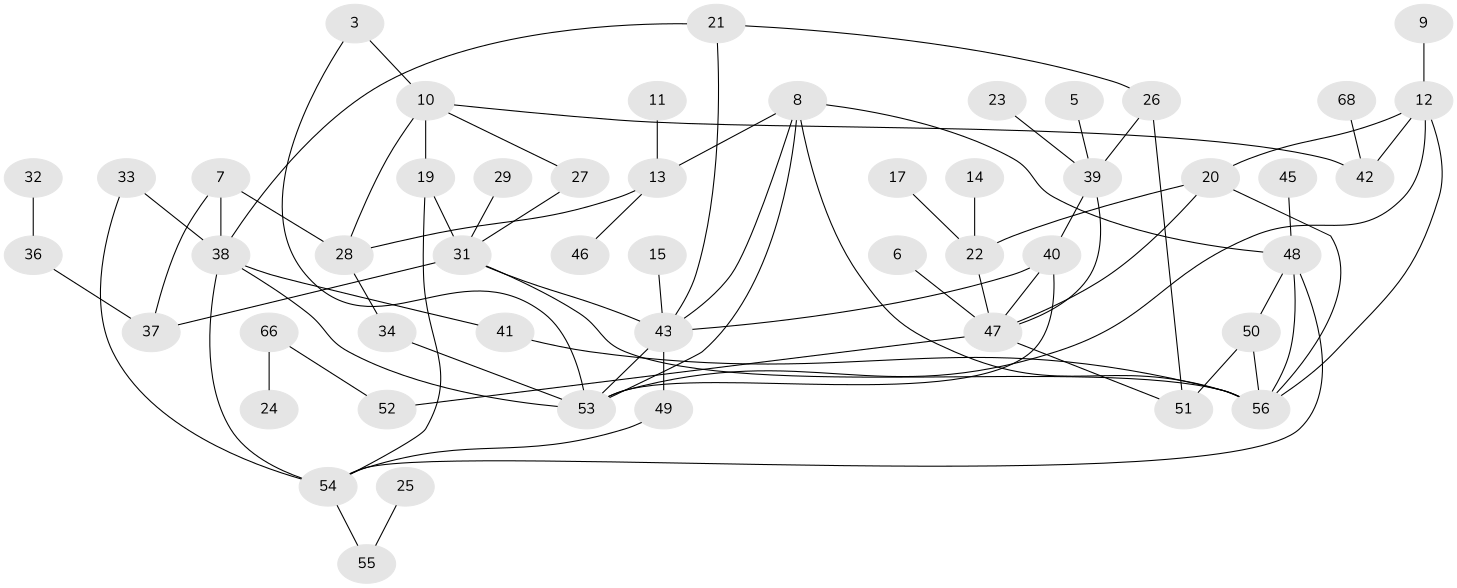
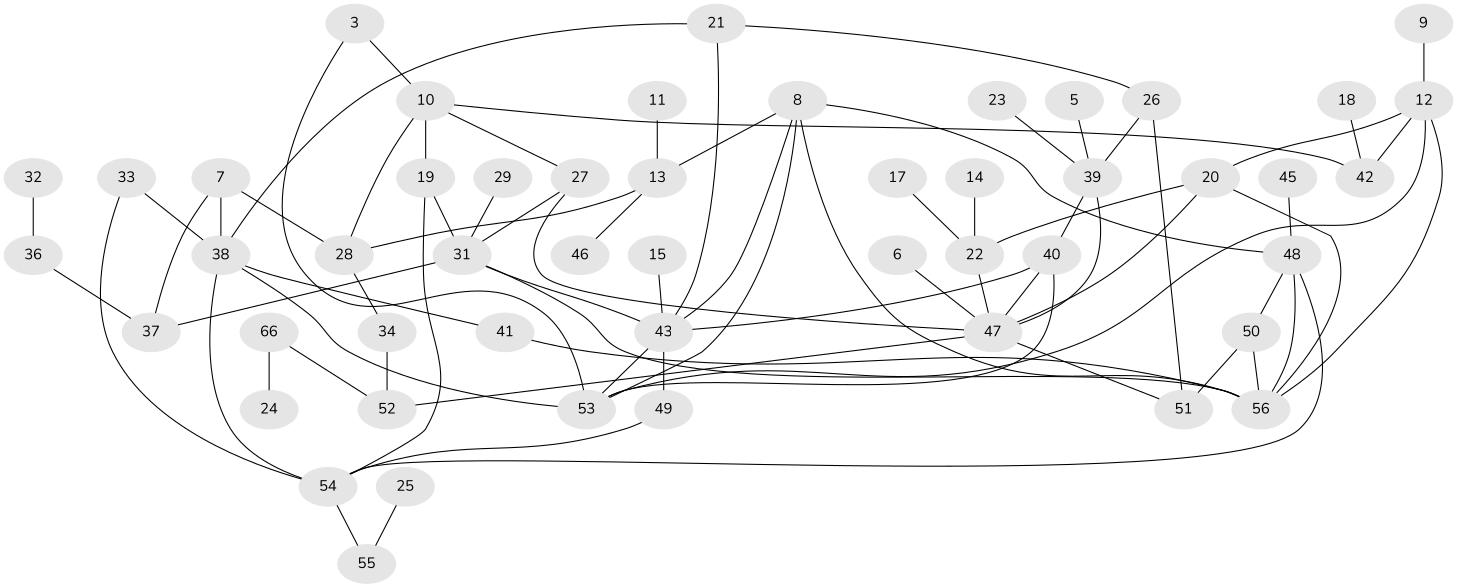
(1347, 101) -> (1347, 101)
none -> (718, 311)
(487, 371) -> (387, 377)
